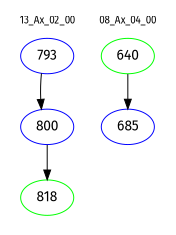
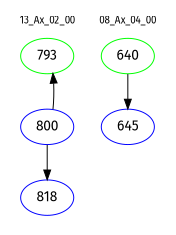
(47, 56) -> (47, 56)
(41, 86) -> (54, 96)
(128, 127) -> (128, 127)
(47, 198) -> (47, 198)
